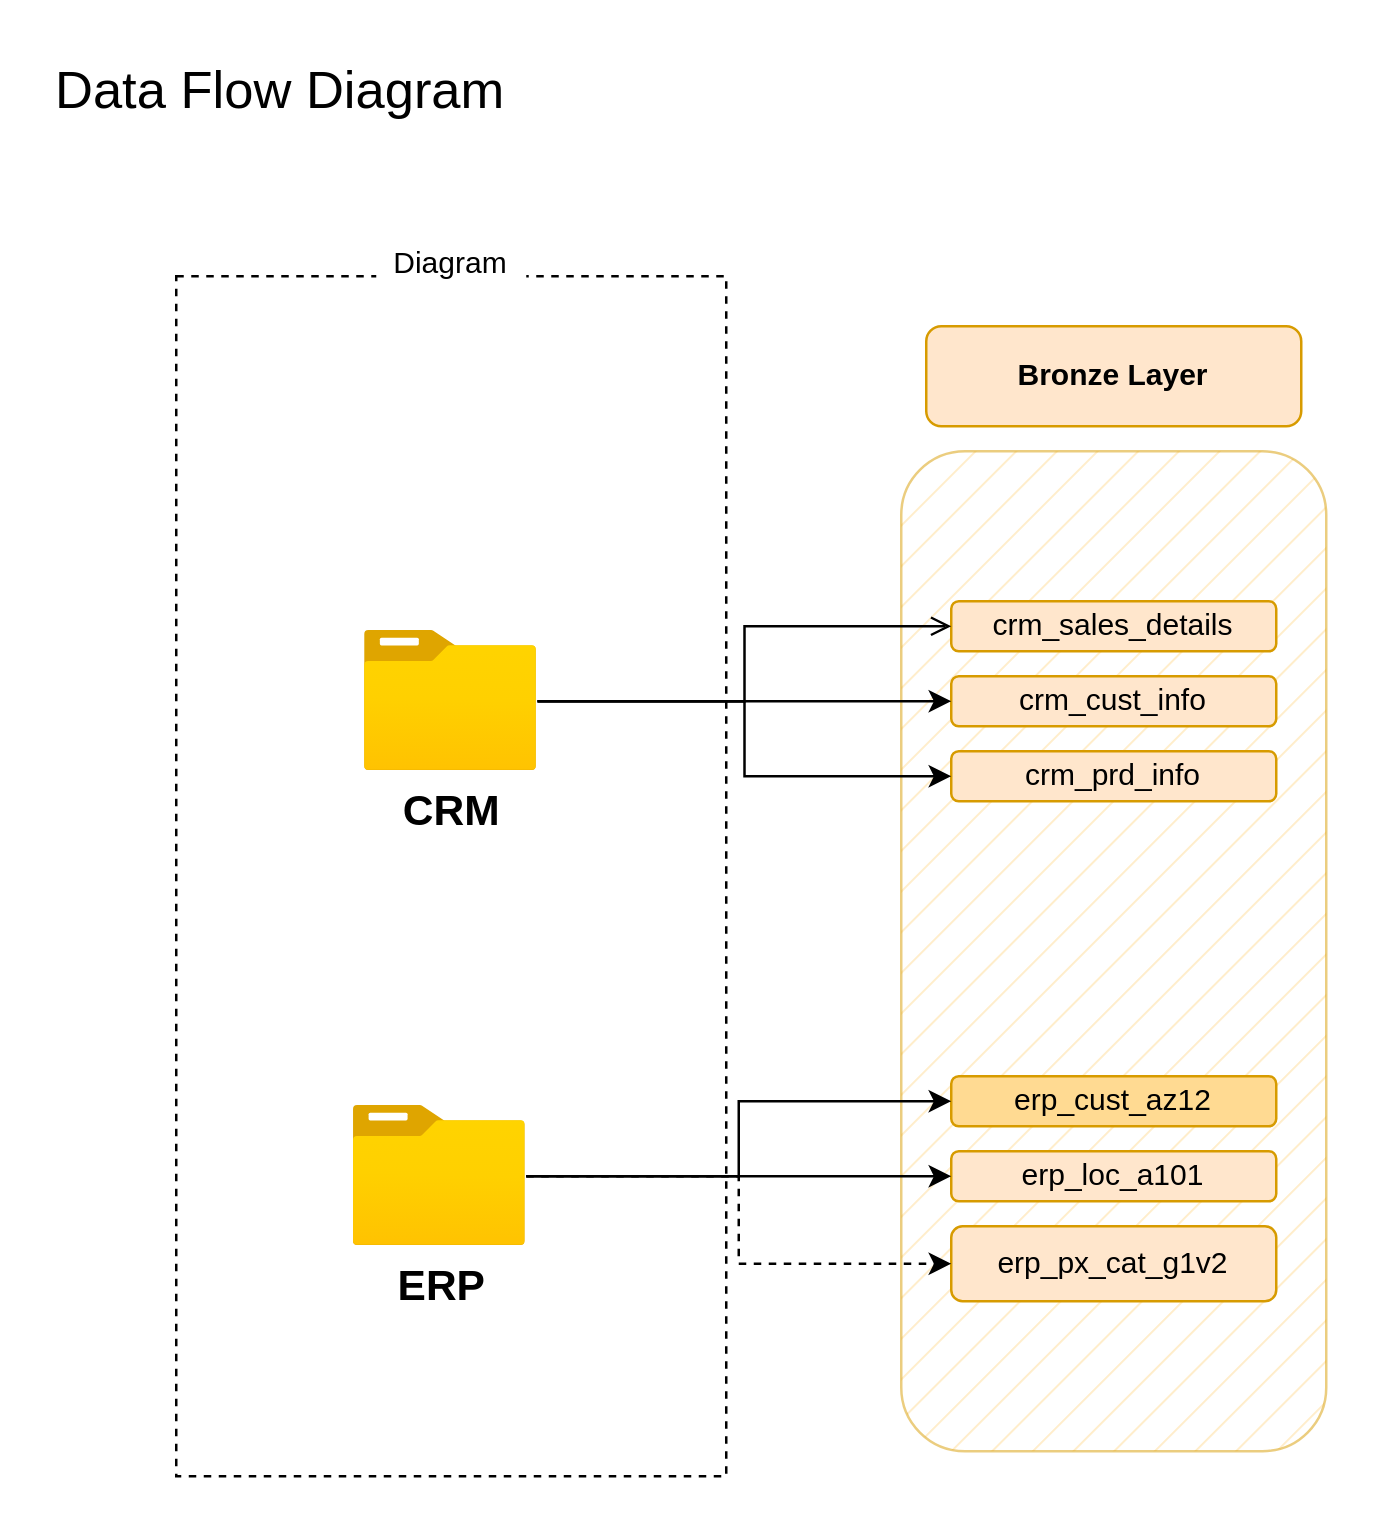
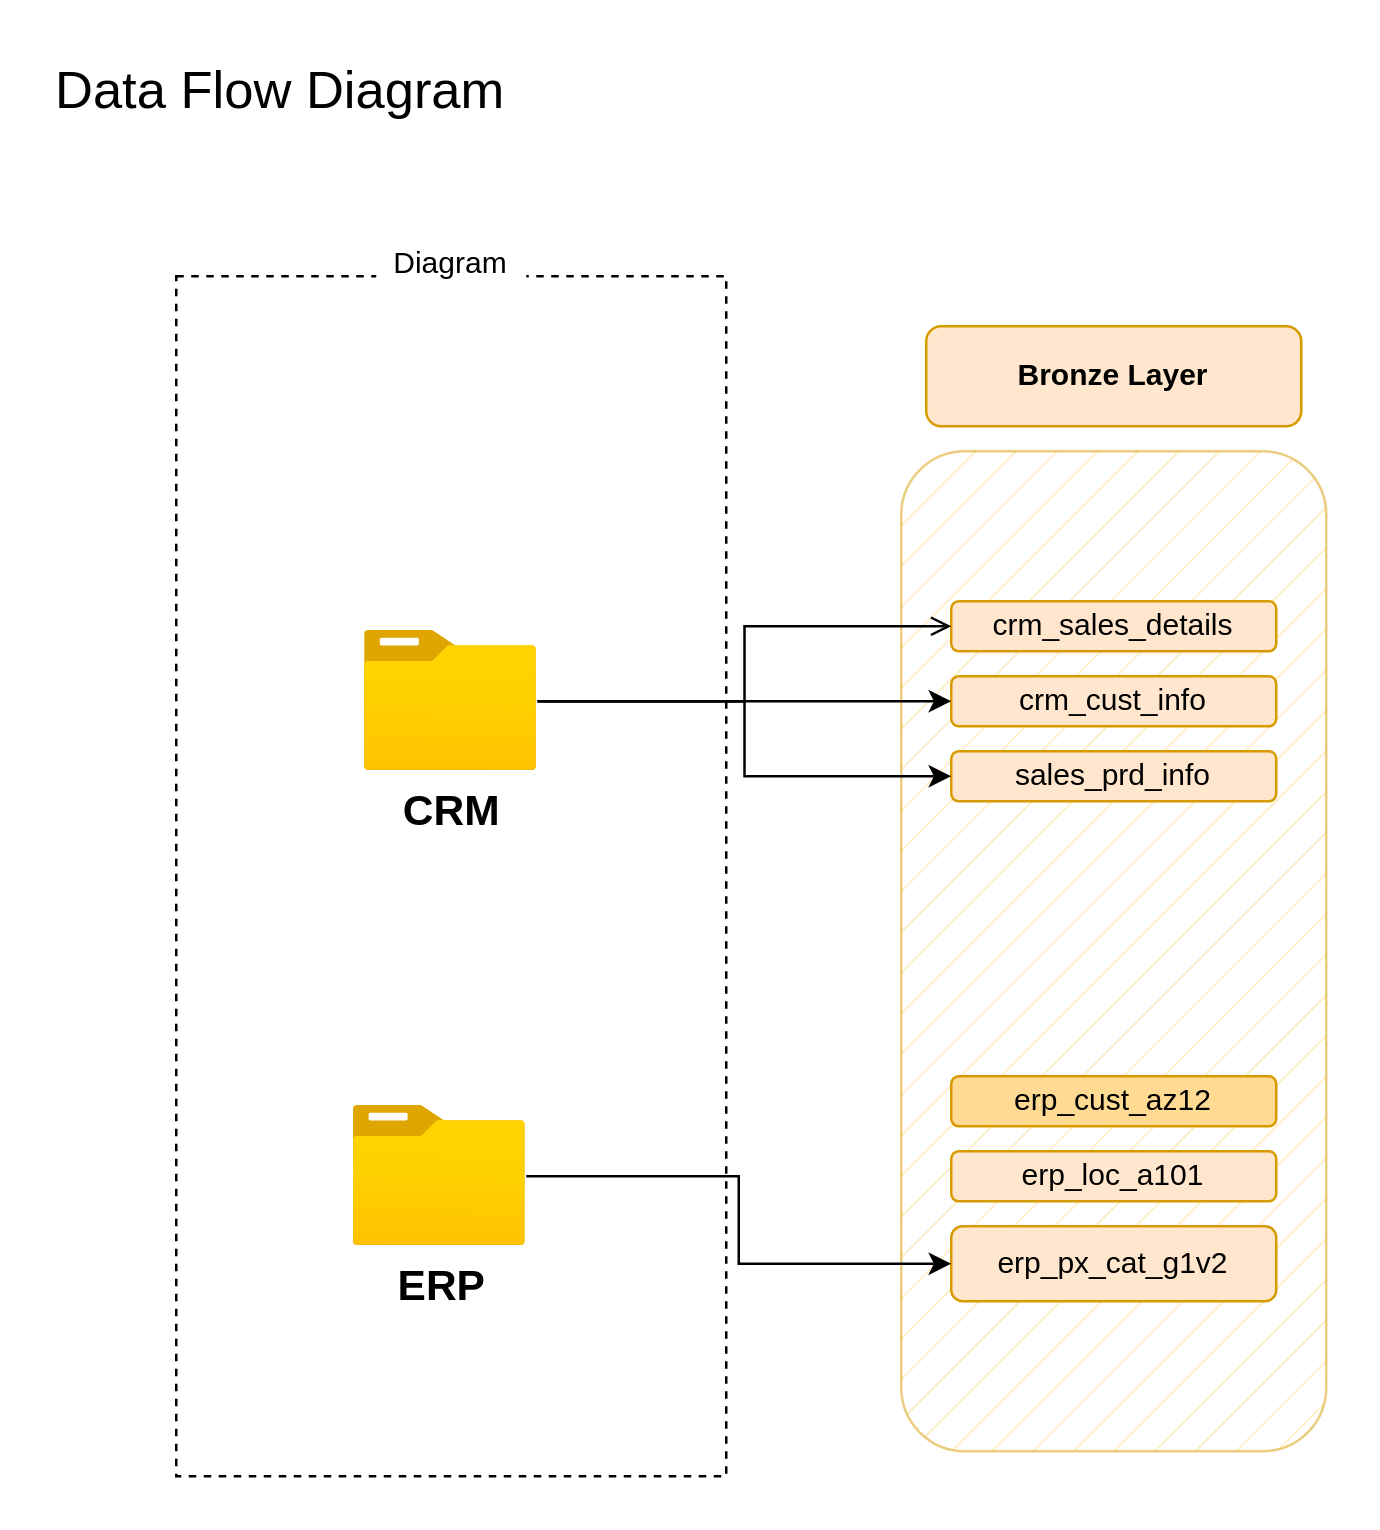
(1114, 776) -> (1114, 776)
(801, 1101) -> none
(839, 1176) -> none
(796, 1264) -> (796, 1264)
